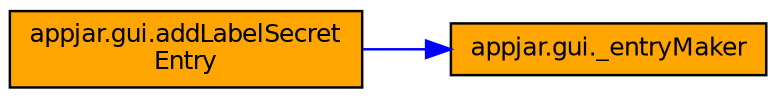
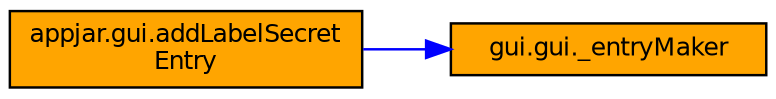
(609, 49) -> (609, 49)
